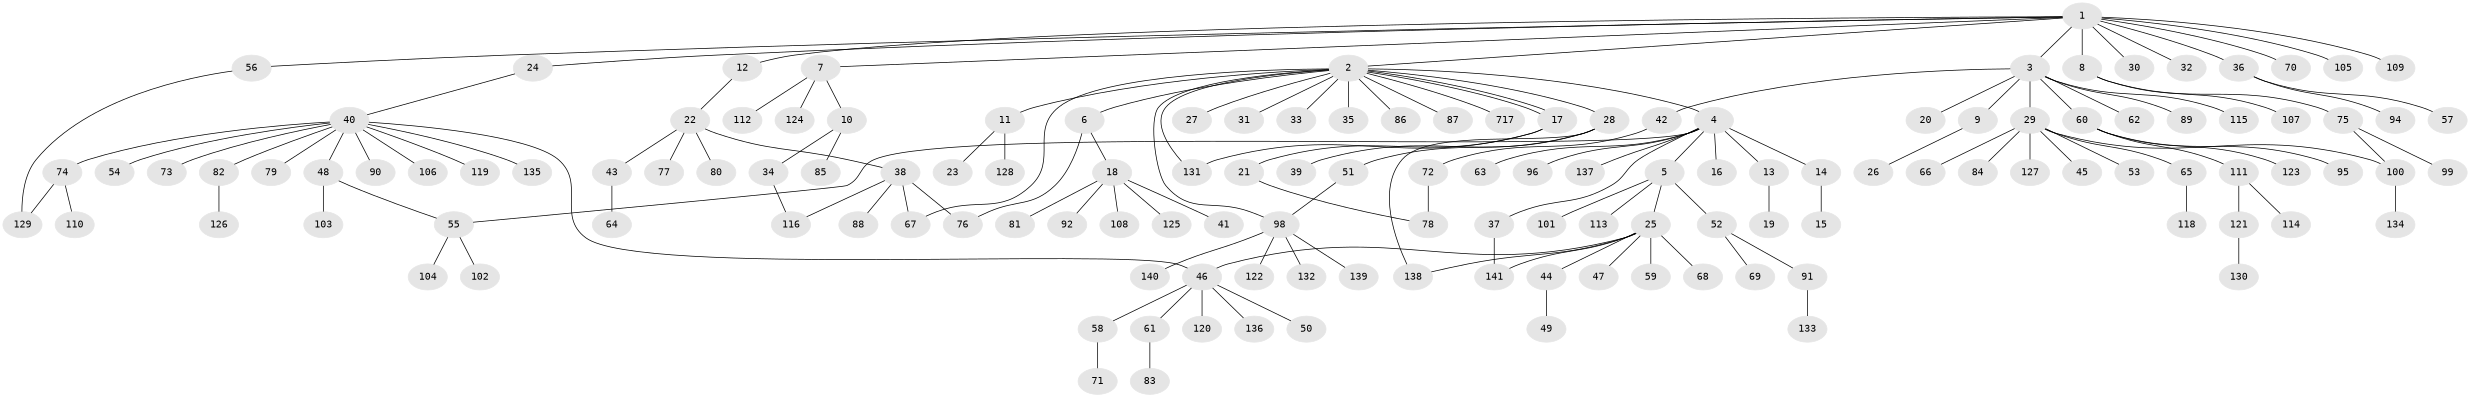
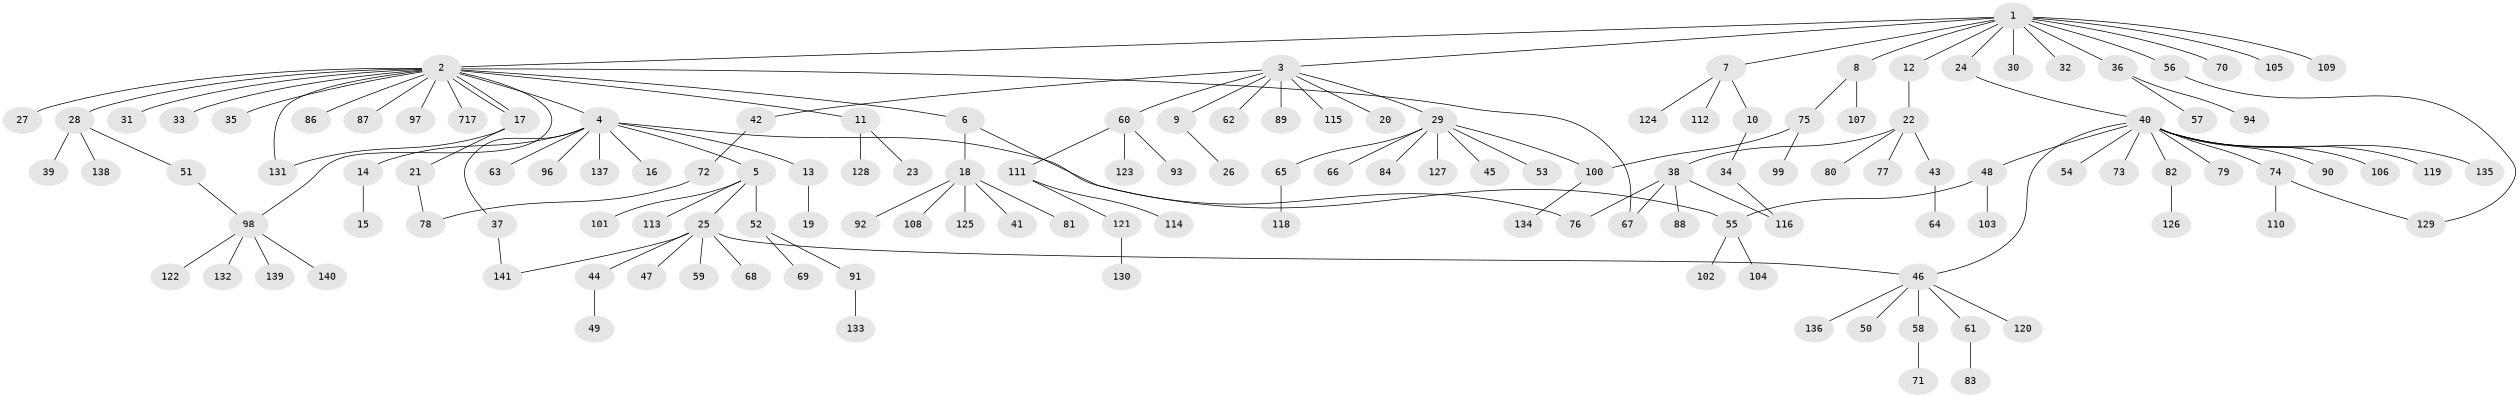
none -> (415, 120)
(821, 173) -> none
(2343, 173) -> (1177, 173)
(1488, 261) -> none
